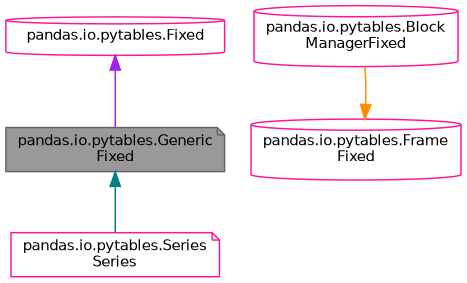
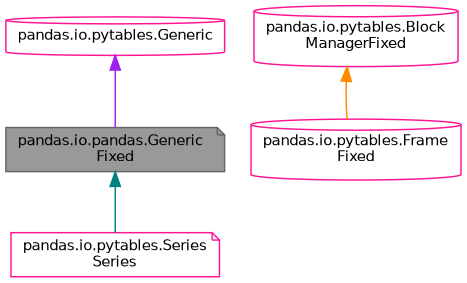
(115, 36) -> (115, 36)
(366, 86) -> (346, 100)
(115, 150) -> (115, 150)
